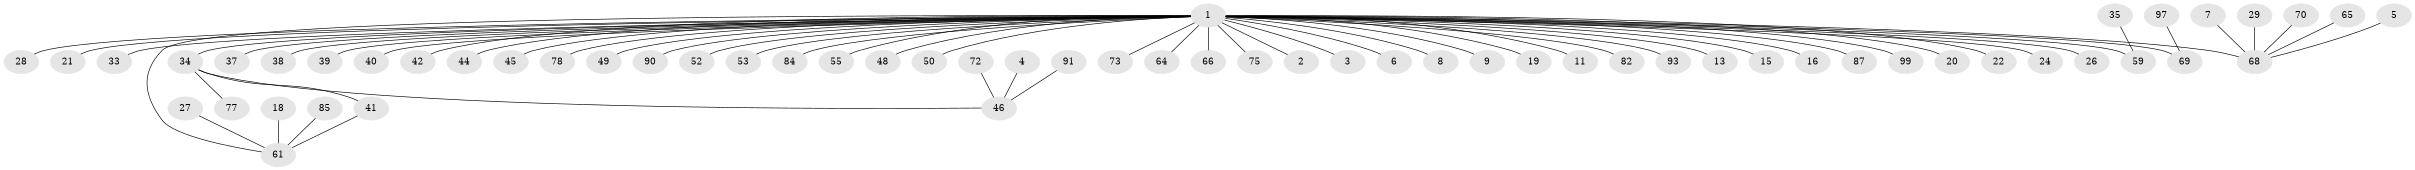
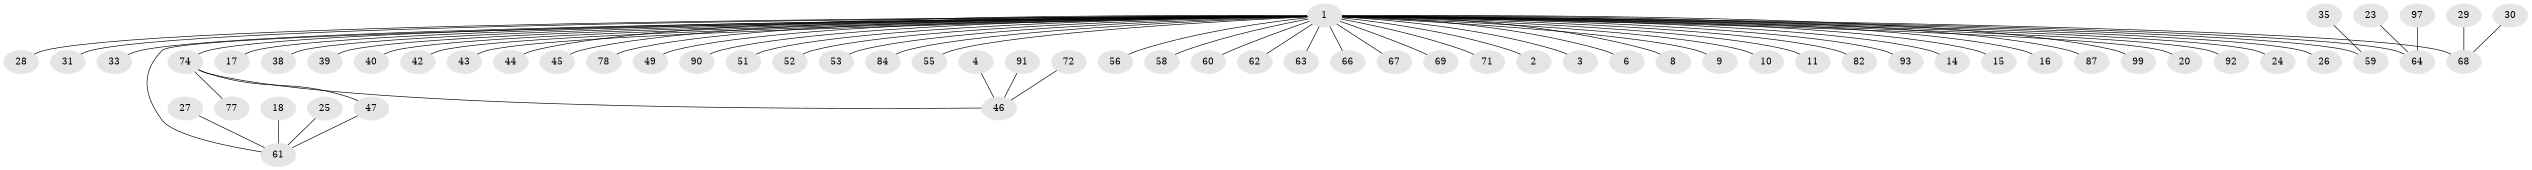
(2208, 16) -> none
(2301, 16) -> (2510, 16)
(2348, 16) -> none
none -> (2371, 16)
(2394, 16) -> none
(2173, 39) -> (2417, 39)
(68, 62) -> (68, 62)
(185, 62) -> (185, 62)
(232, 62) -> (232, 62)
none -> (464, 62)
none -> (743, 62)
(883, 62) -> (1162, 62)
(929, 62) -> (1208, 62)
(1115, 62) -> (1301, 62)
none -> (1115, 62)
none -> (1255, 62)
(1255, 62) -> (1487, 62)
none -> (1394, 62)
(1534, 62) -> (1766, 62)
(1720, 62) -> (1952, 62)
(1999, 62) -> (2231, 62)
(325, 108) -> (325, 108)
(371, 108) -> (371, 108)
